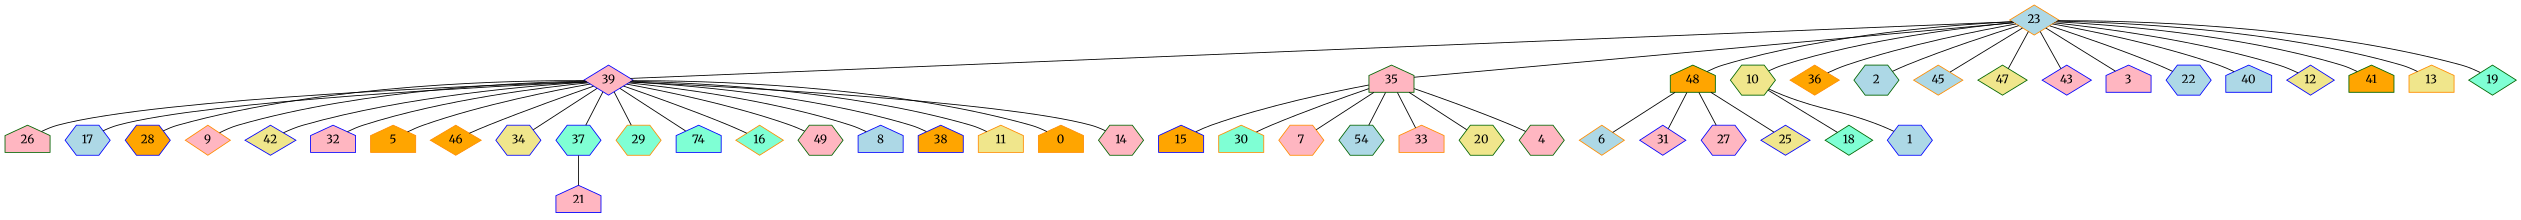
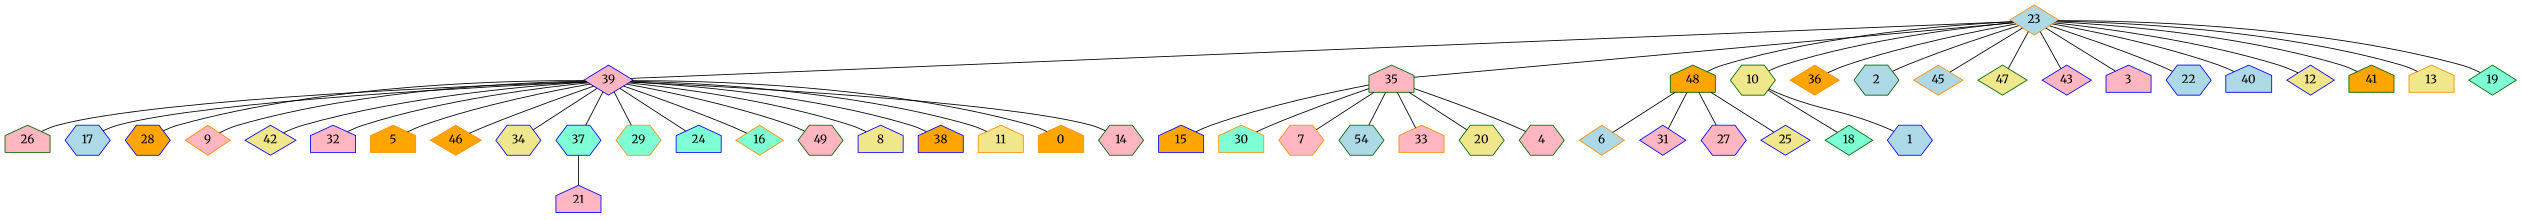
(699, 140) -> (699, 140)
(881, 140) -> (881, 140)
